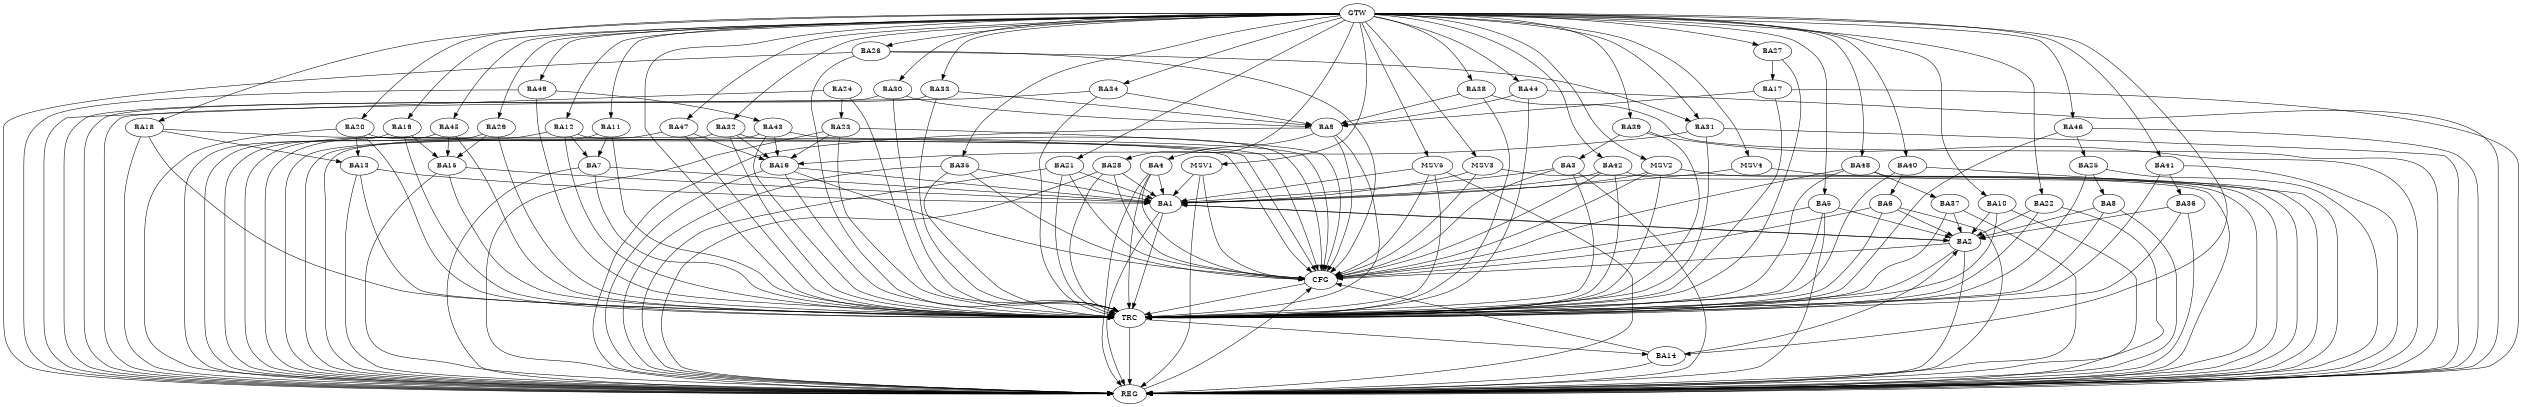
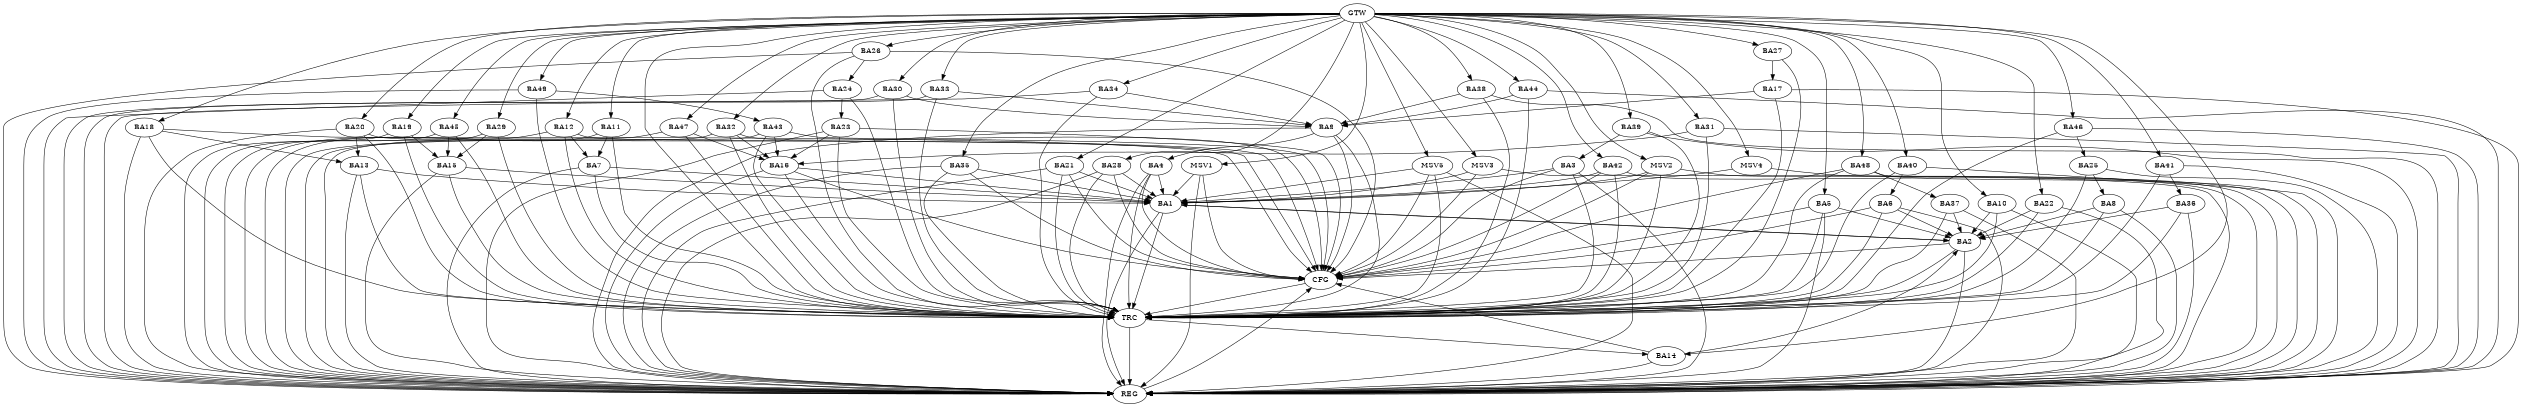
(1291, 61) -> (858, 68)
